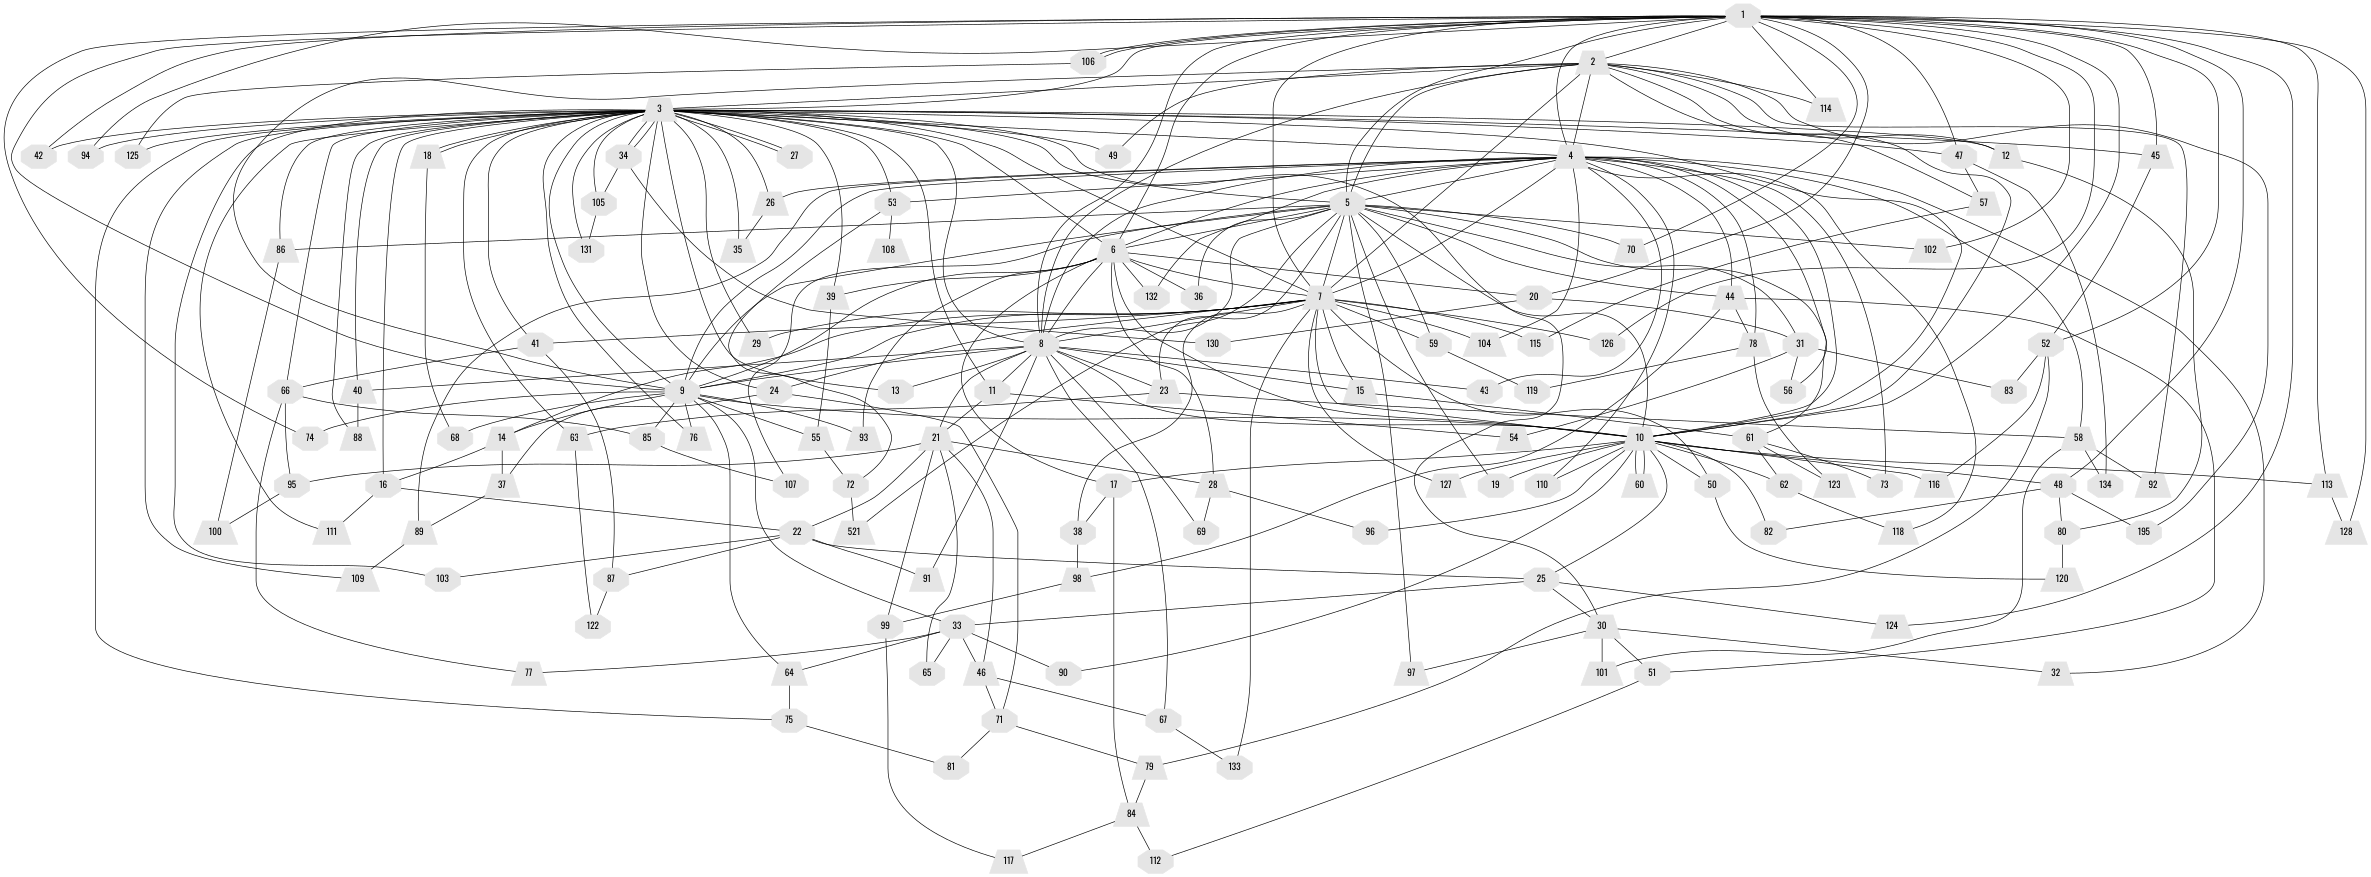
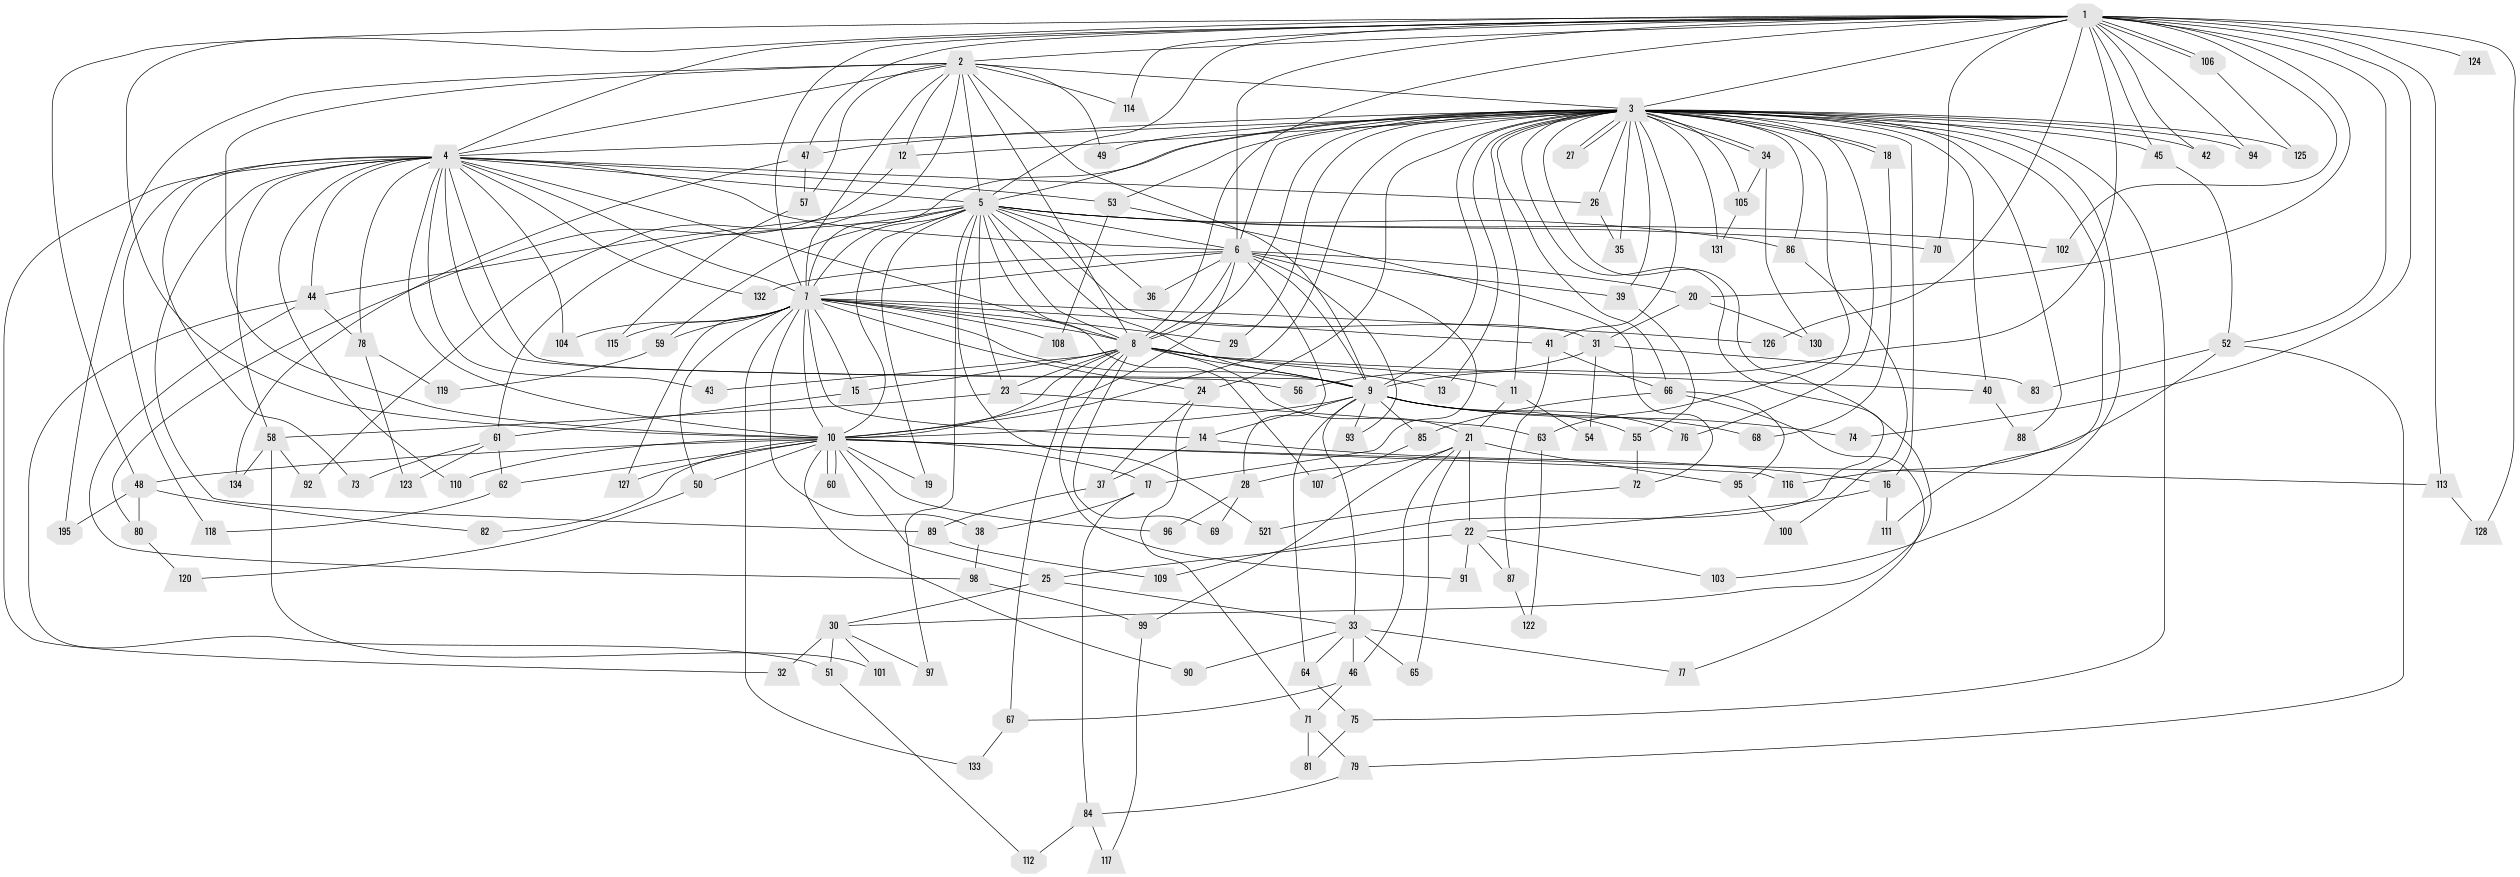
none -> (967, 320)
(1718, 603) -> none
